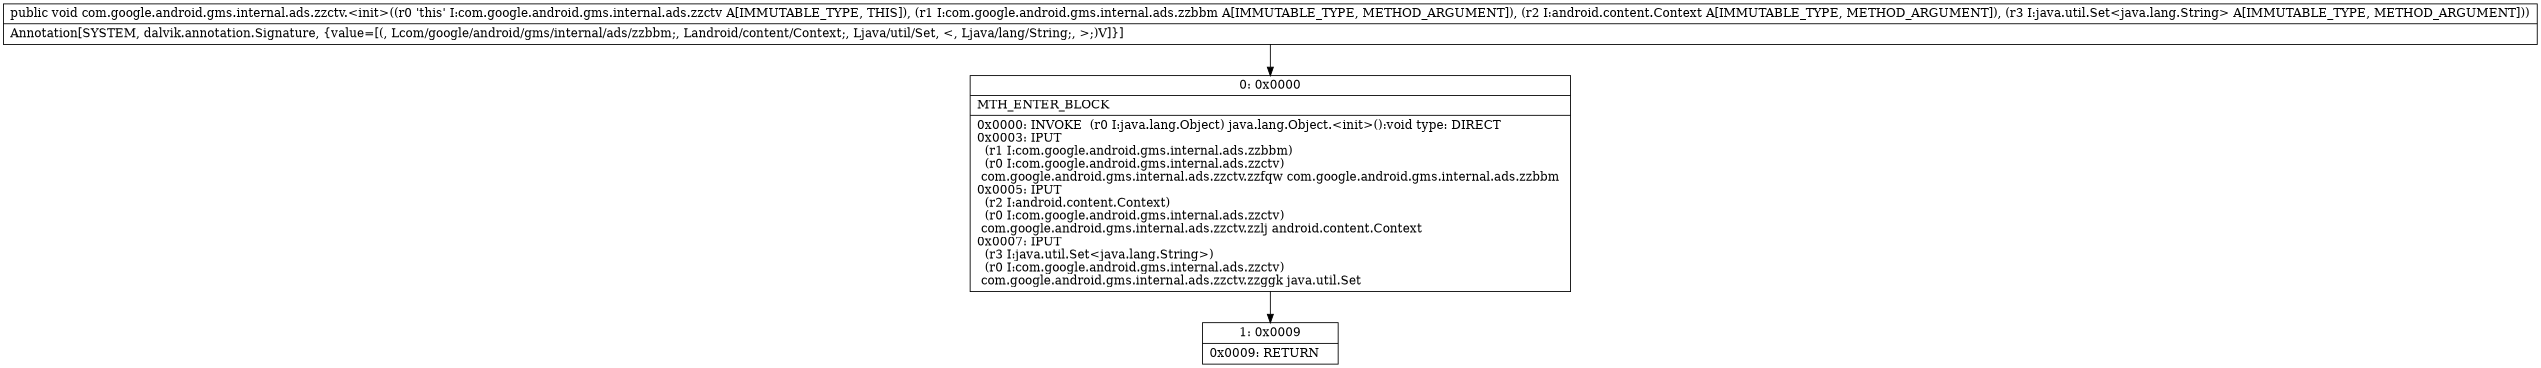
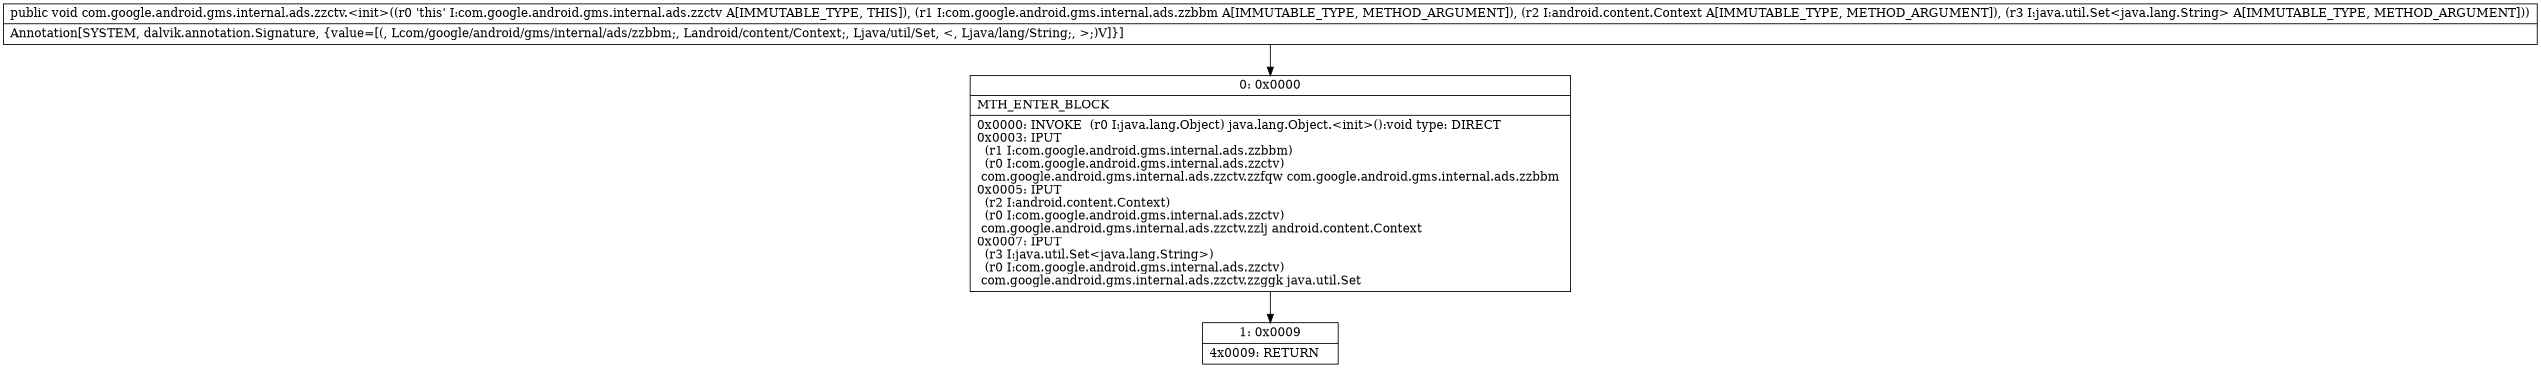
(1270, 353) -> (1270, 353)
